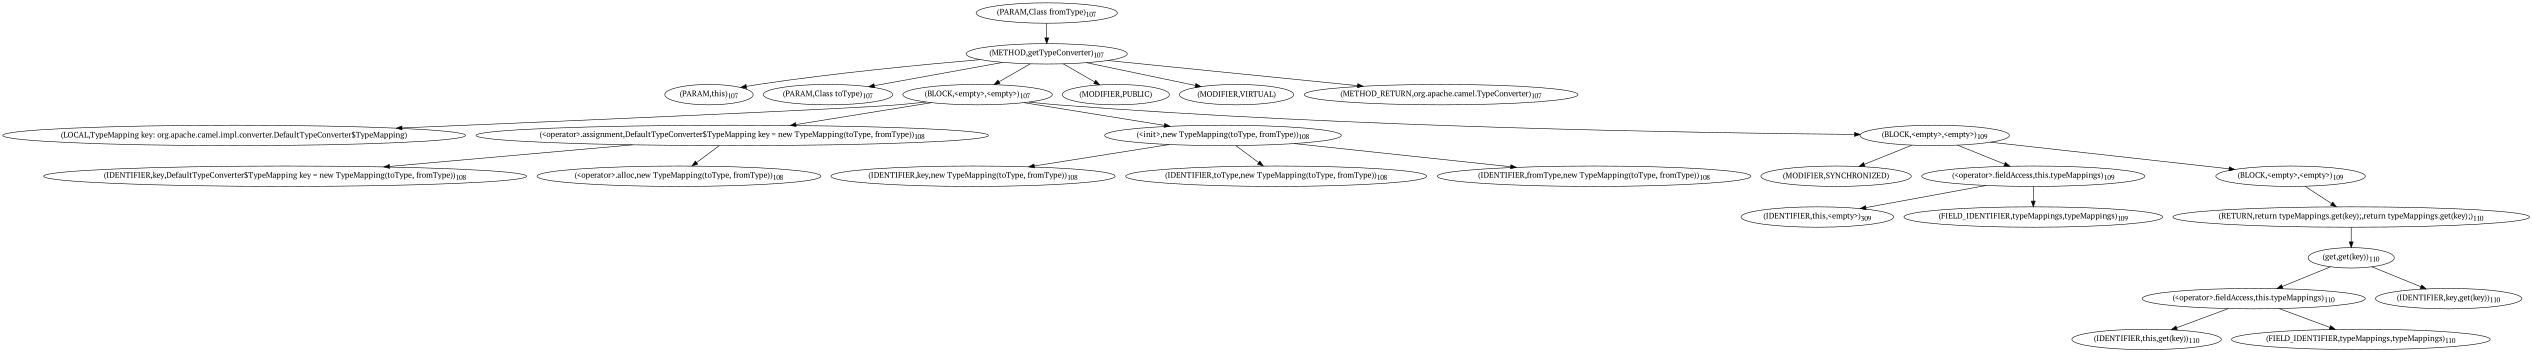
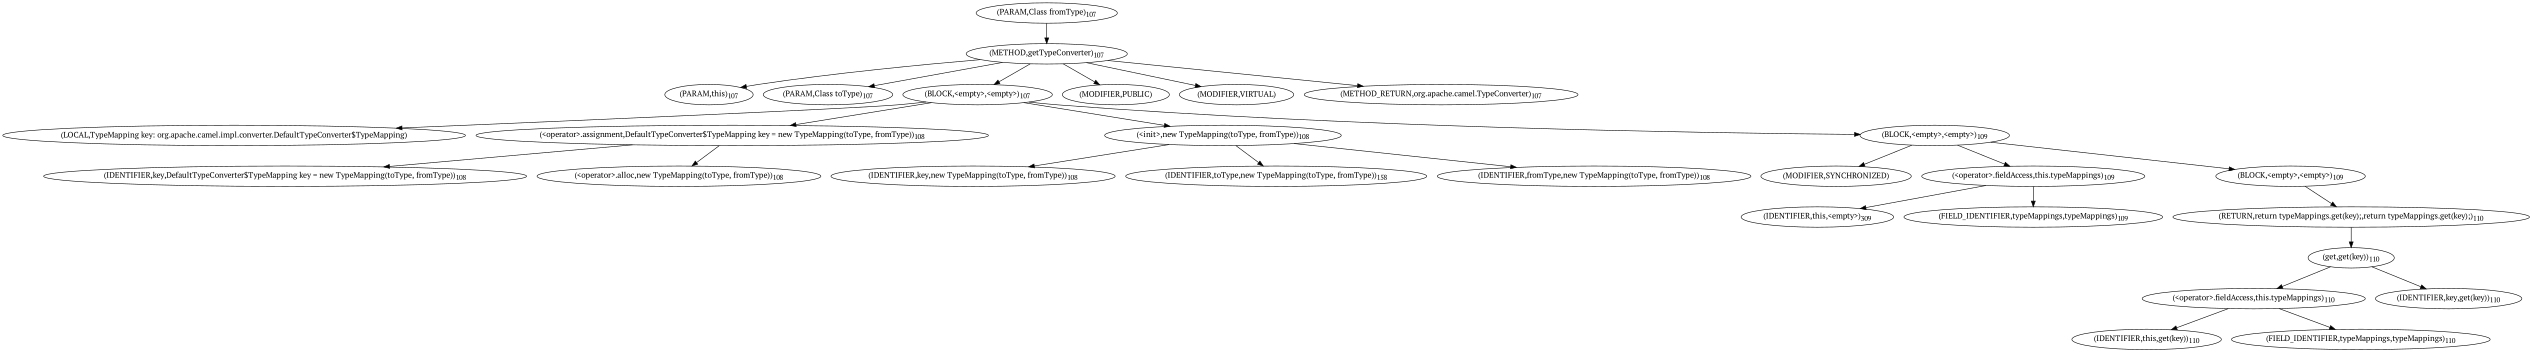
(1382, 175) -> (1382, 175)
